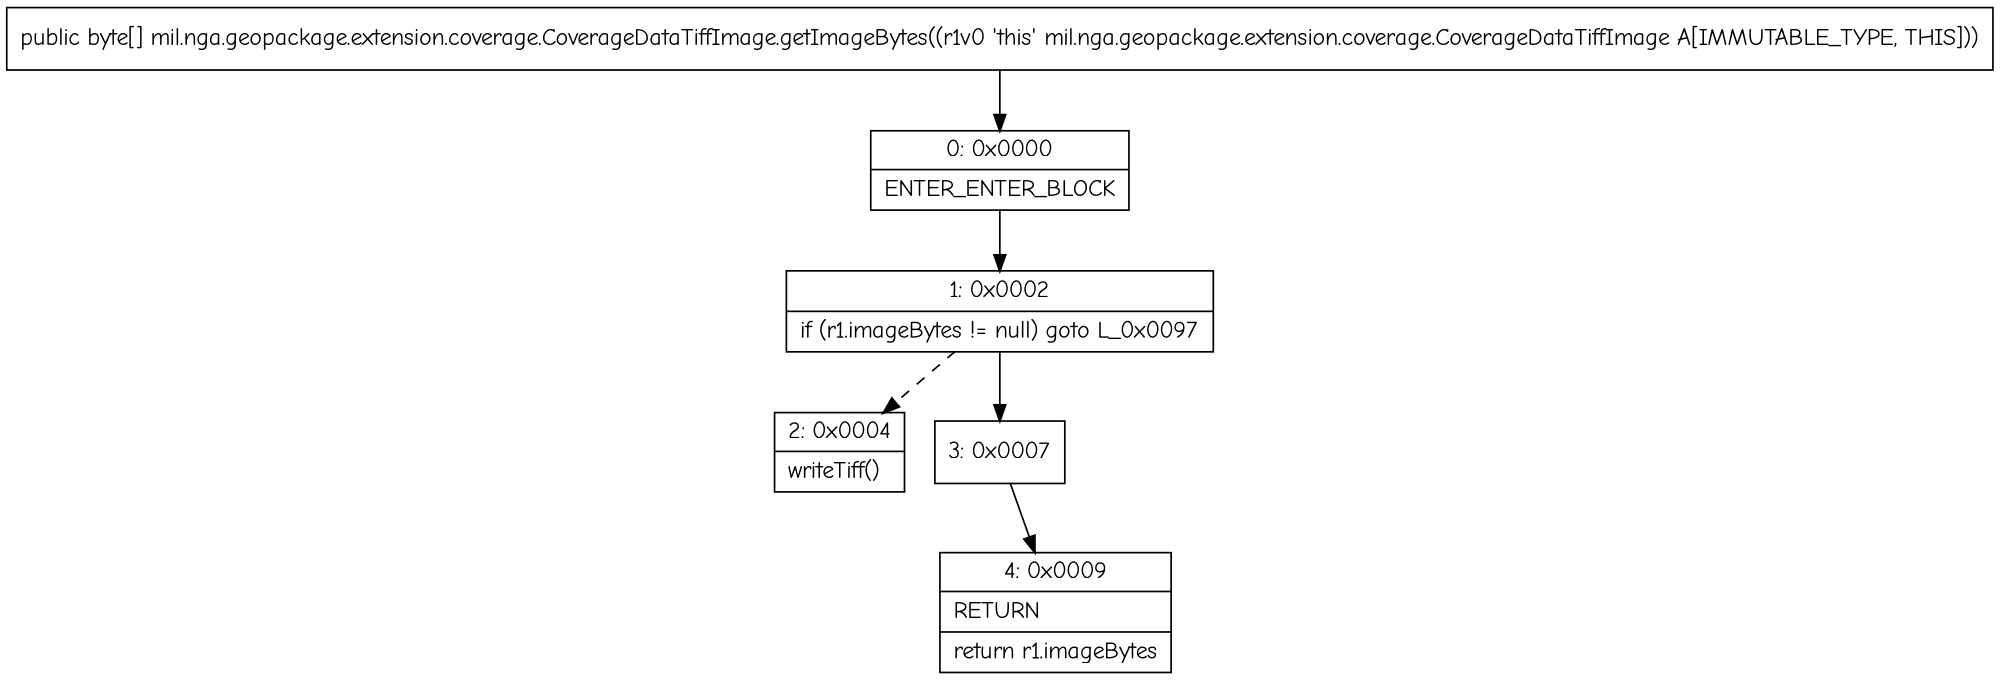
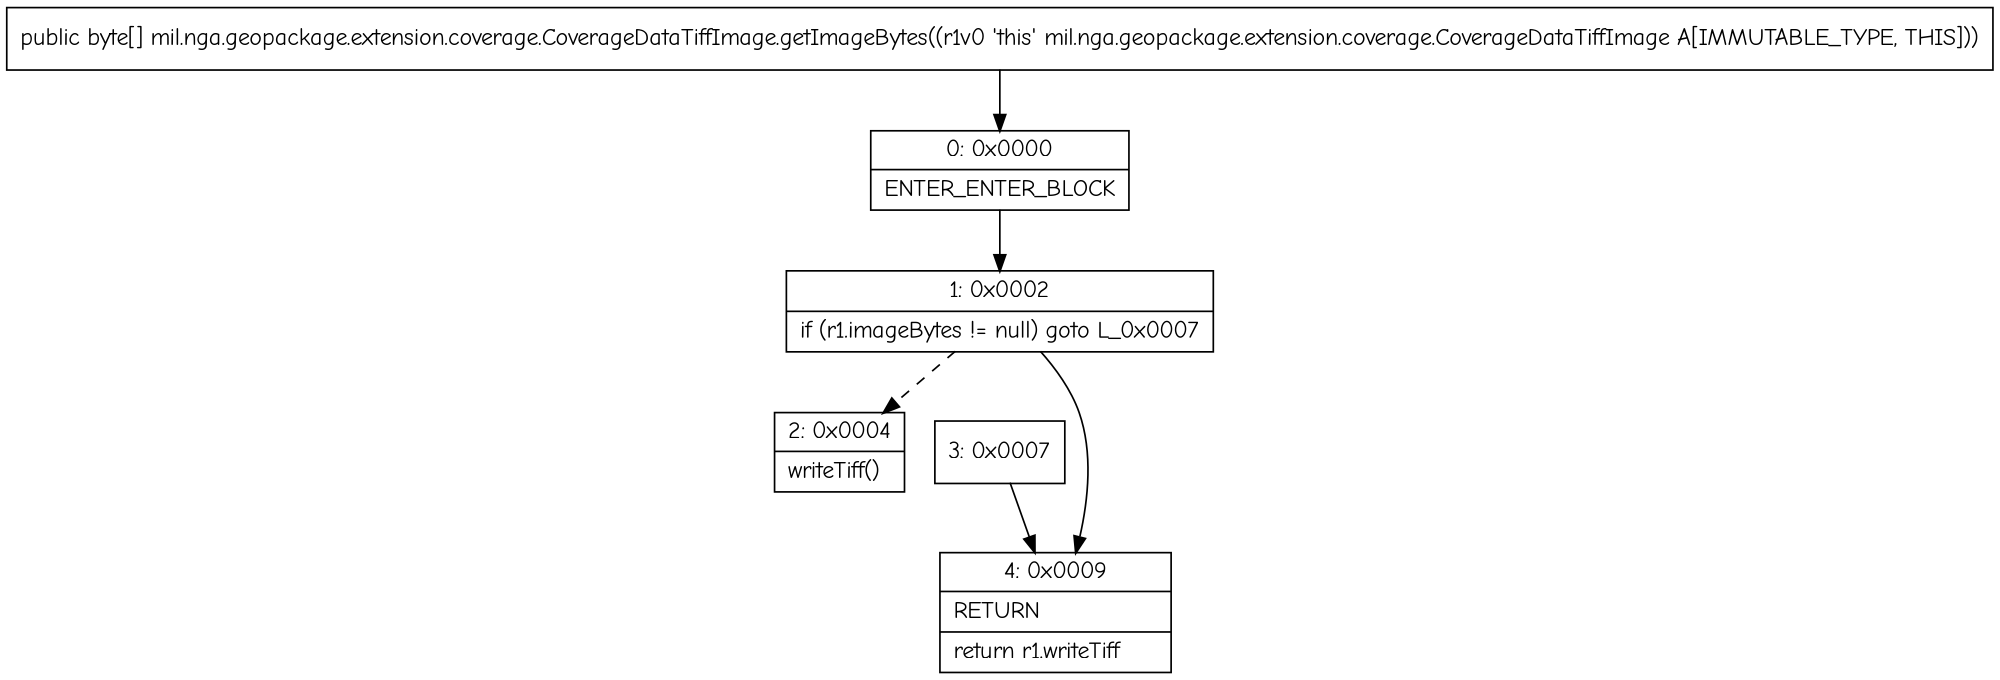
(999, 331) -> (1000, 331)
(1000, 378) -> (1085, 438)
(1056, 651) -> (1037, 651)
